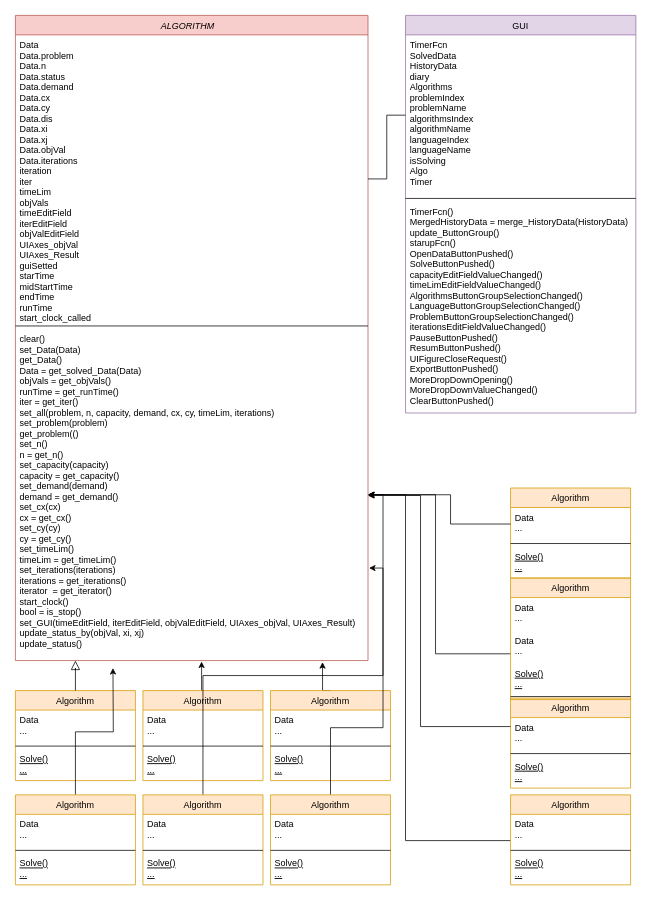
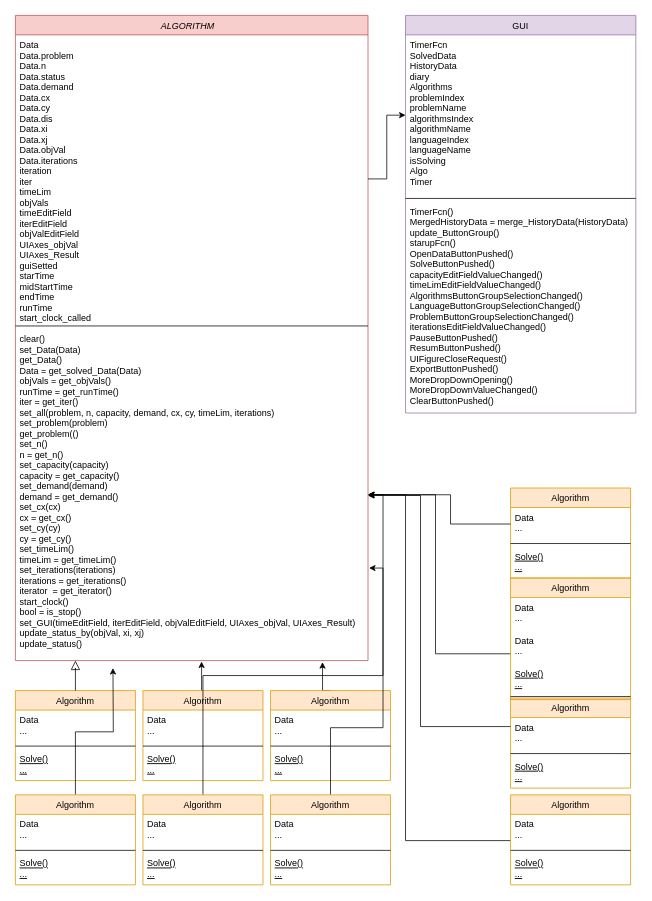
(400, 115) -> (398, 115)
